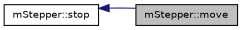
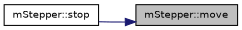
(122, 8) -> (112, 22)
